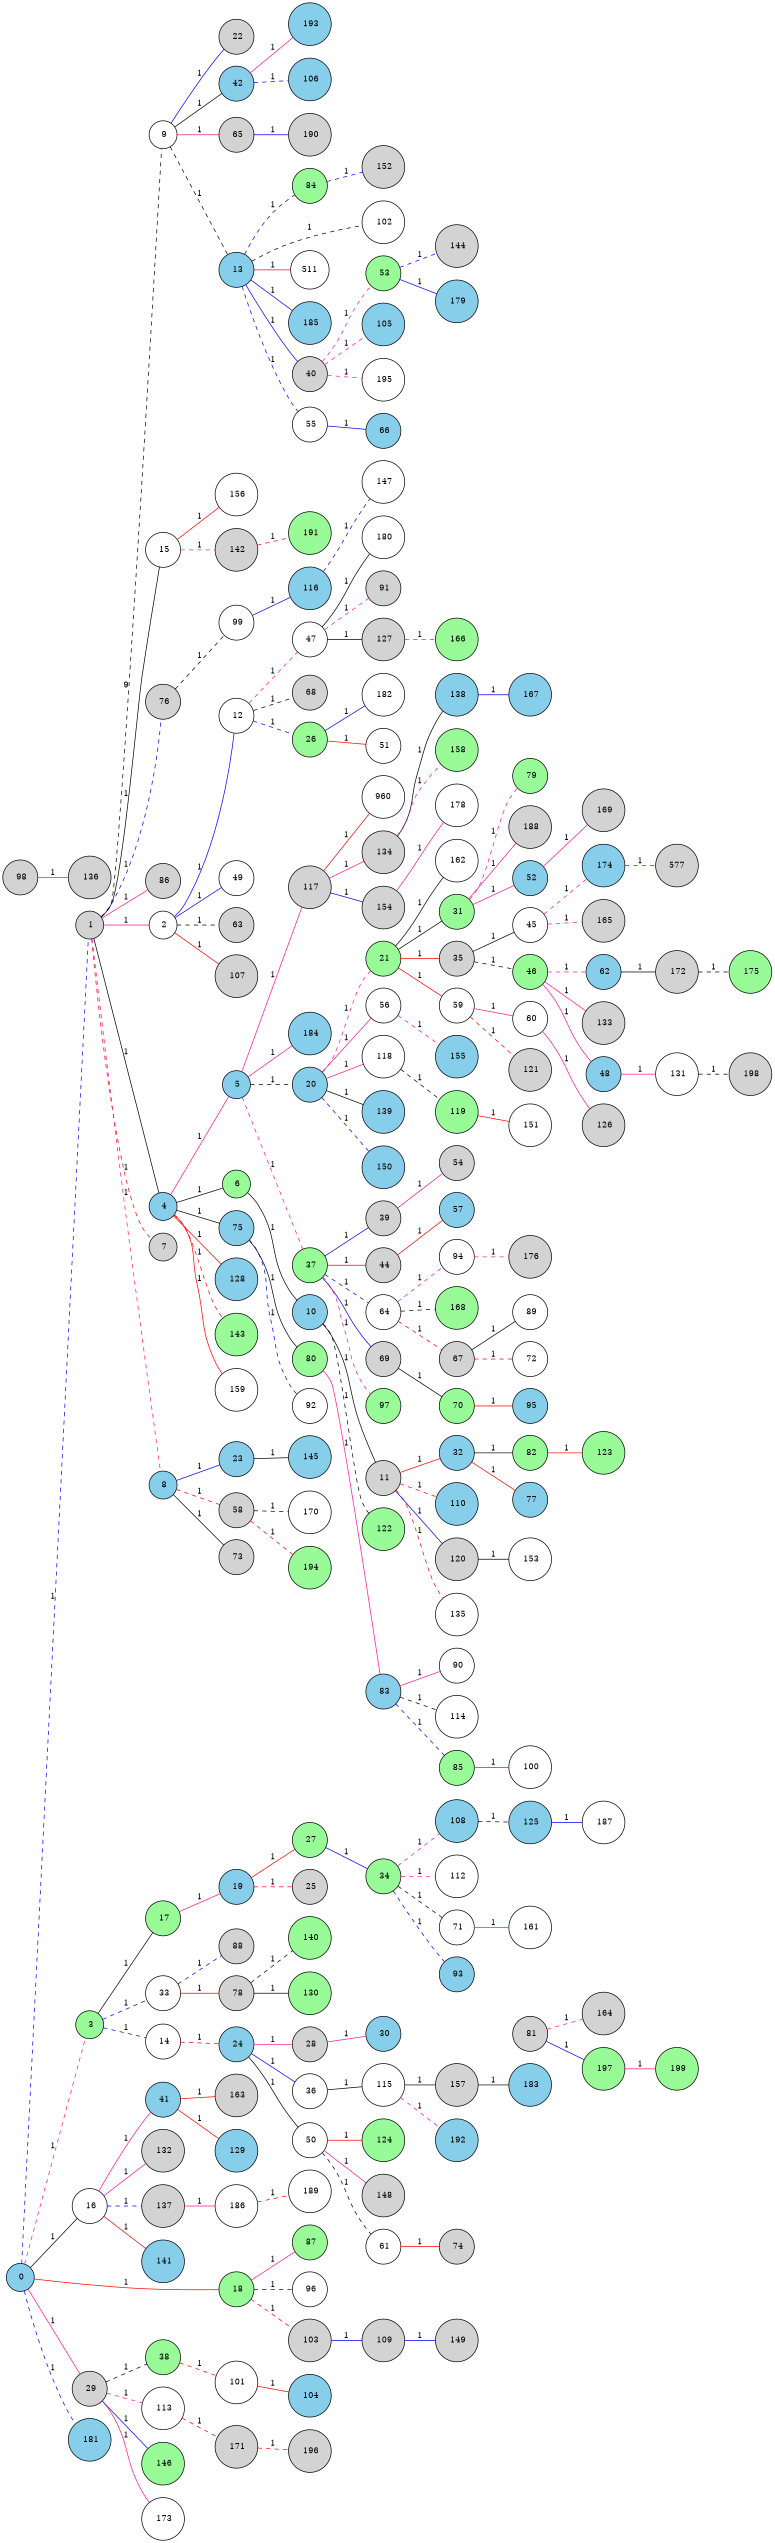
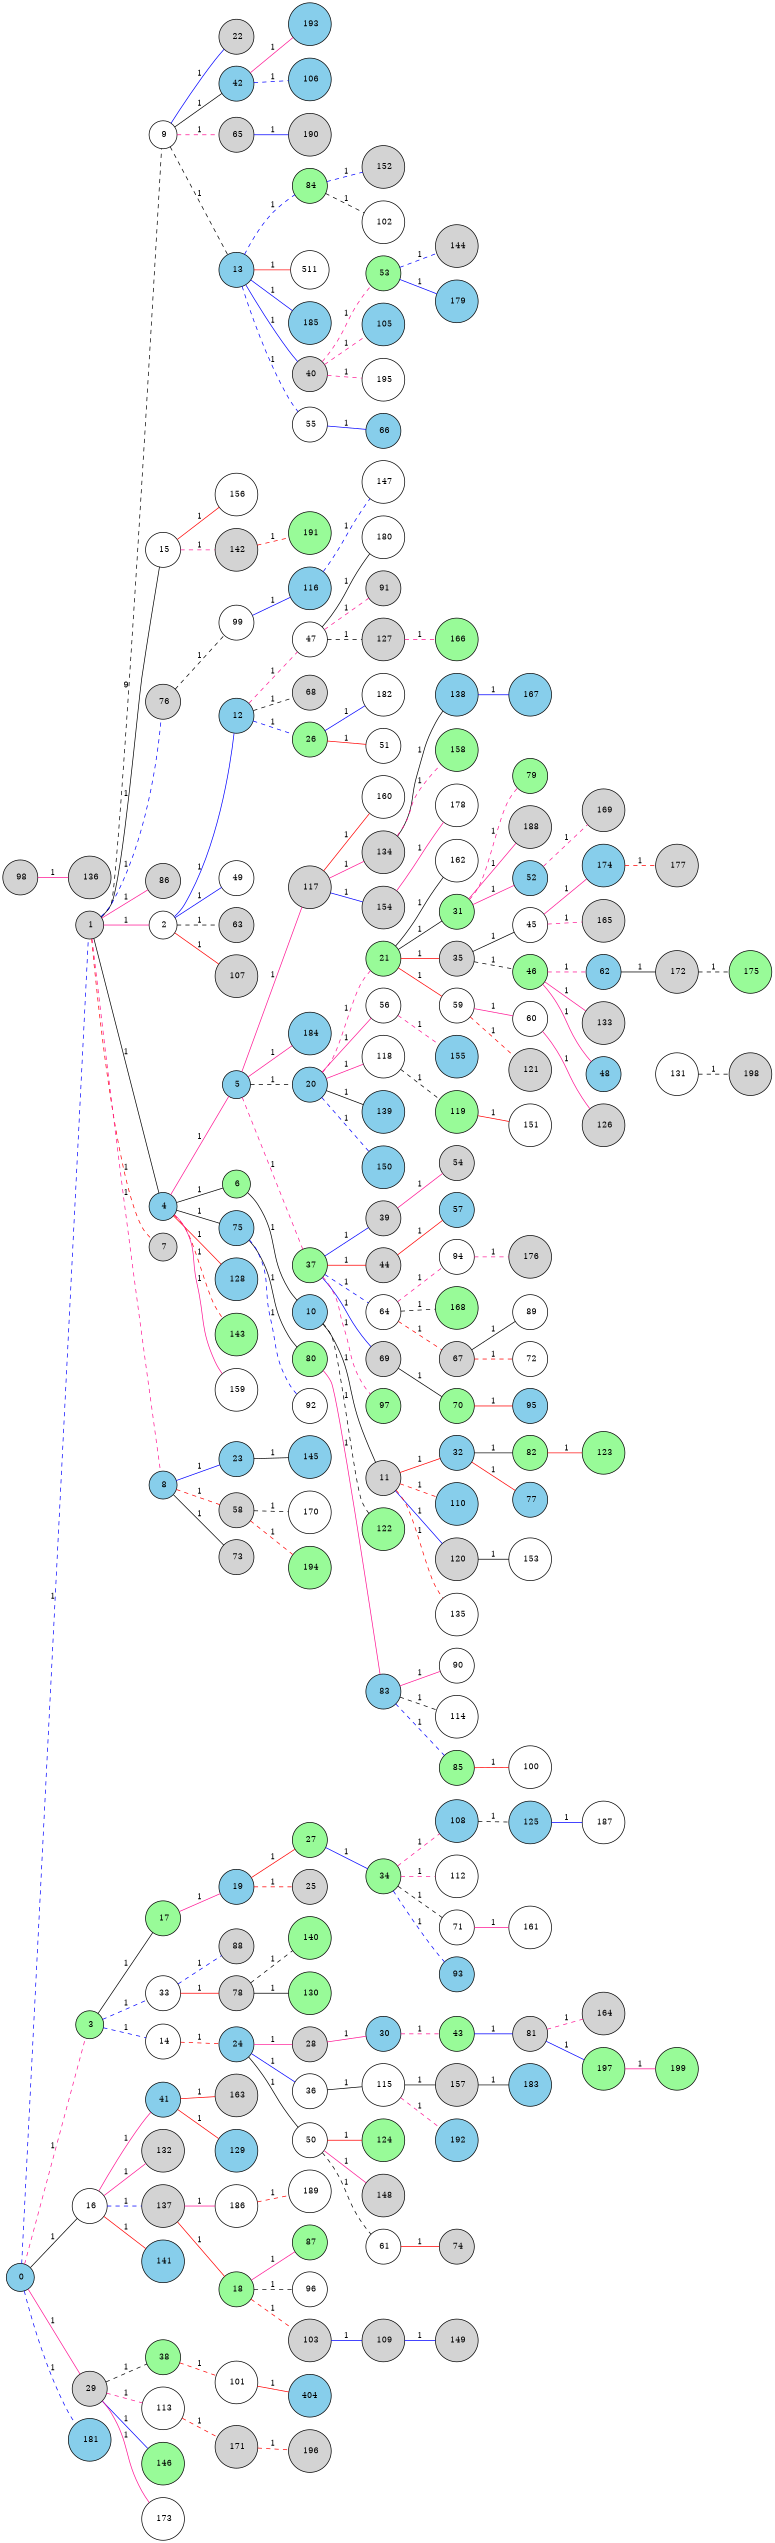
(198, 135) -> (198, 135)
(305, 239) -> (345, 203)
(345, 639) -> (345, 639)
(236, 716) -> (236, 716)
(383, 797) -> (383, 797)
(566, 845) -> (566, 845)
(677, 866) -> (677, 866)
(565, 897) -> (565, 897)
(638, 1074) -> none
(199, 1293) -> (199, 1293)
none -> (457, 2034)
(126, 2288) -> (201, 2249)
(310, 2396) -> (310, 2396)
